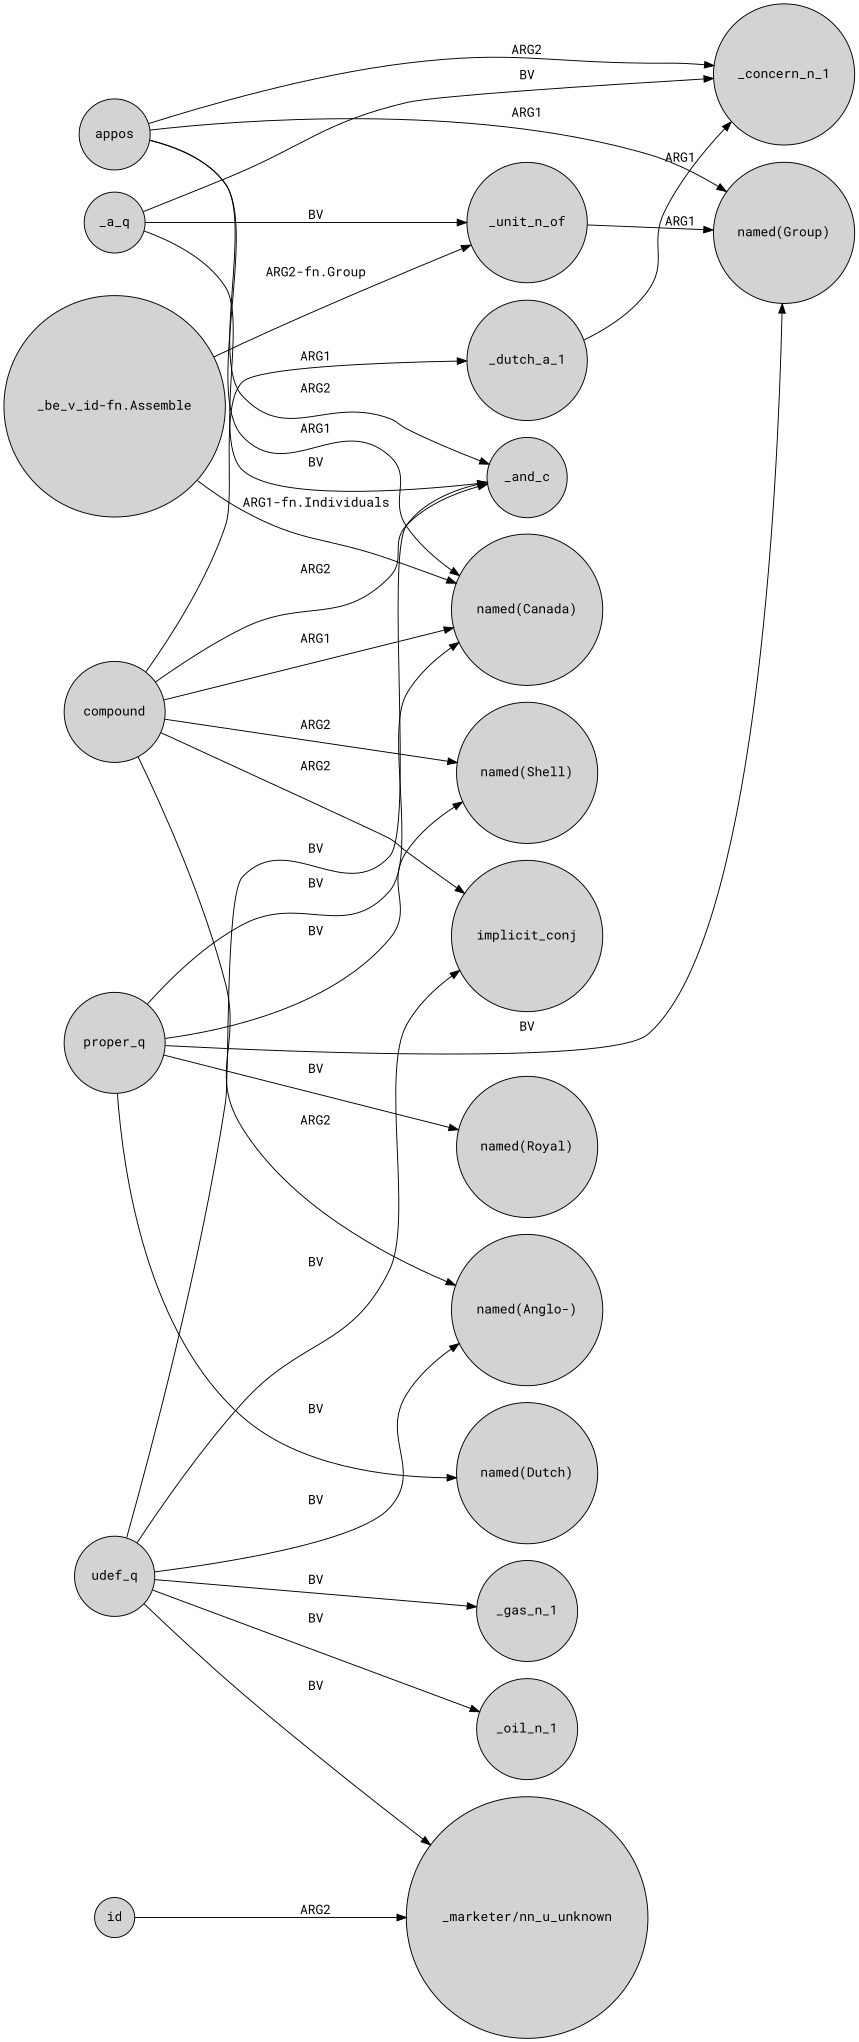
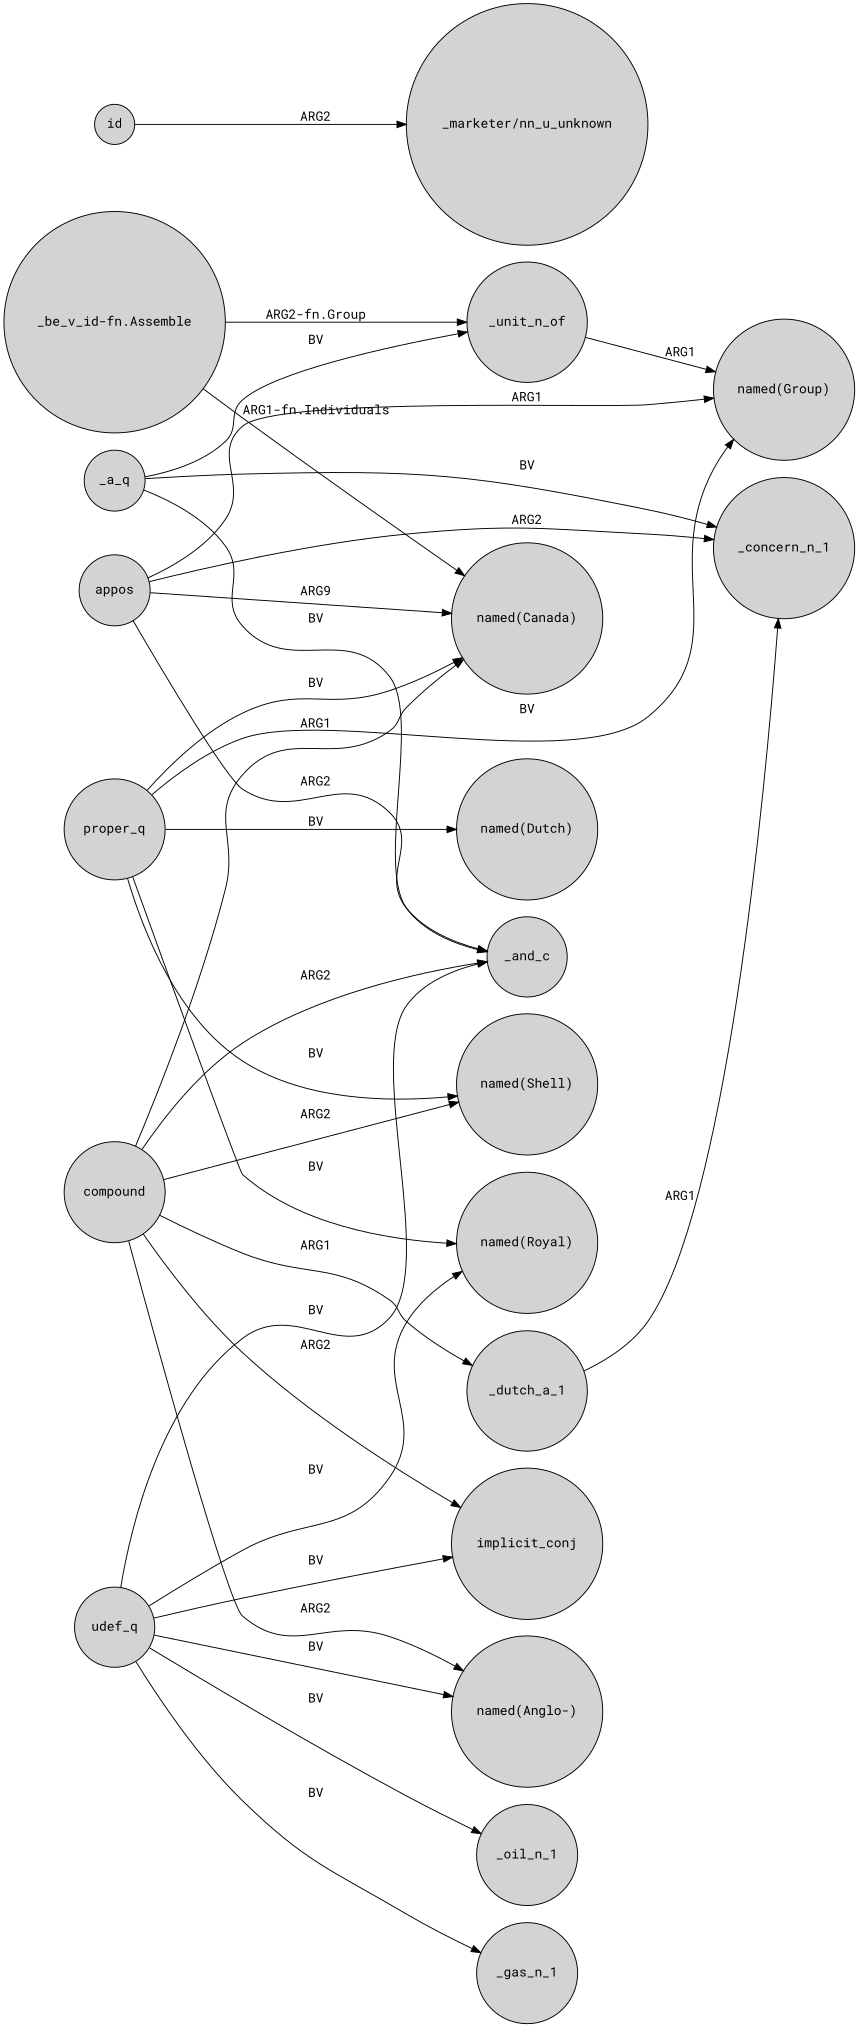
(316, 429) -> (316, 592)
(280, 1725) -> (374, 1496)
